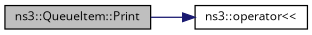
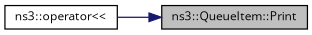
(167, 17) -> (133, 17)
